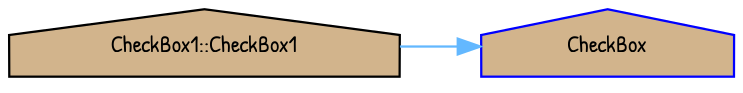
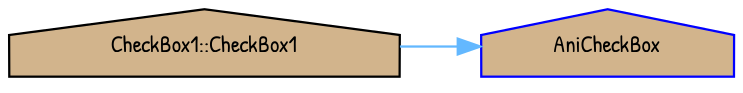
(608, 47) -> (608, 47)
